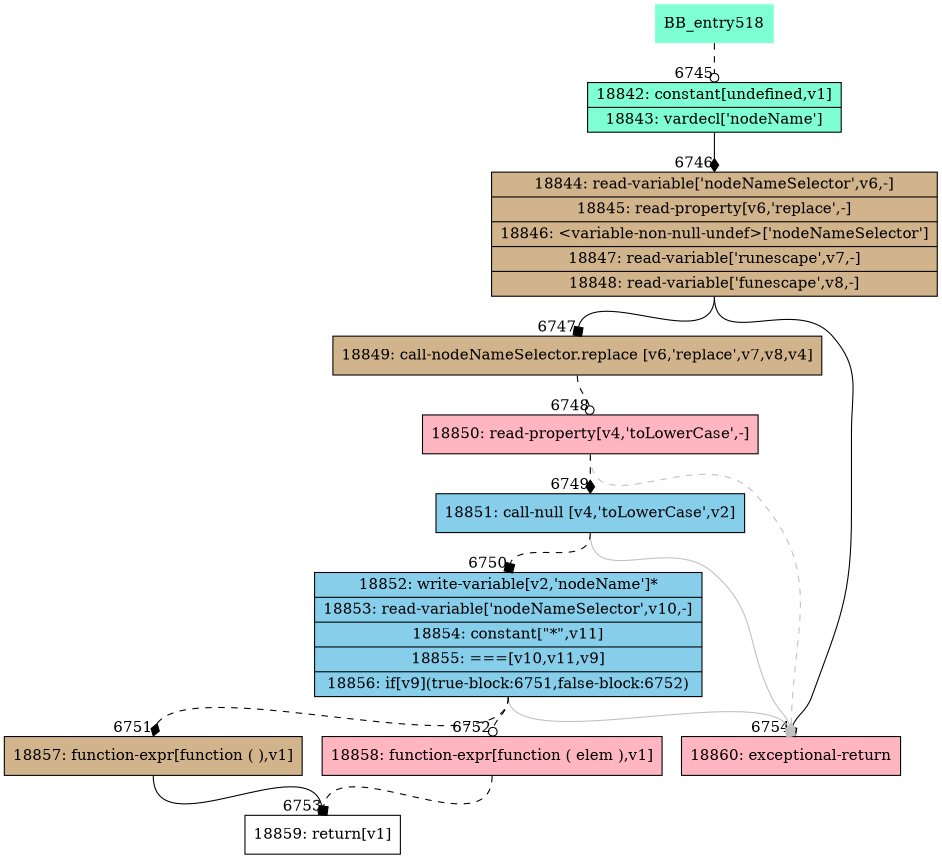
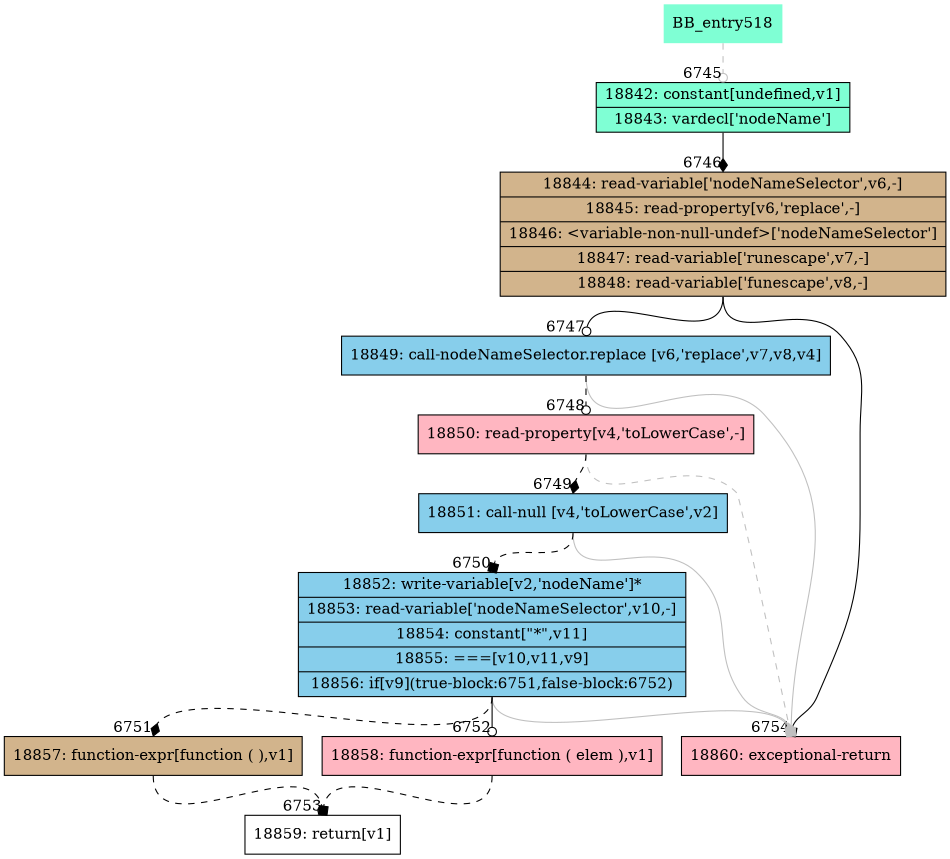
(714, 58) -> (723, 58)
(651, 317) -> (659, 317)
(577, 356) -> (586, 356)
none -> (798, 464)
(503, 713) -> (492, 712)
(234, 796) -> (234, 796)
